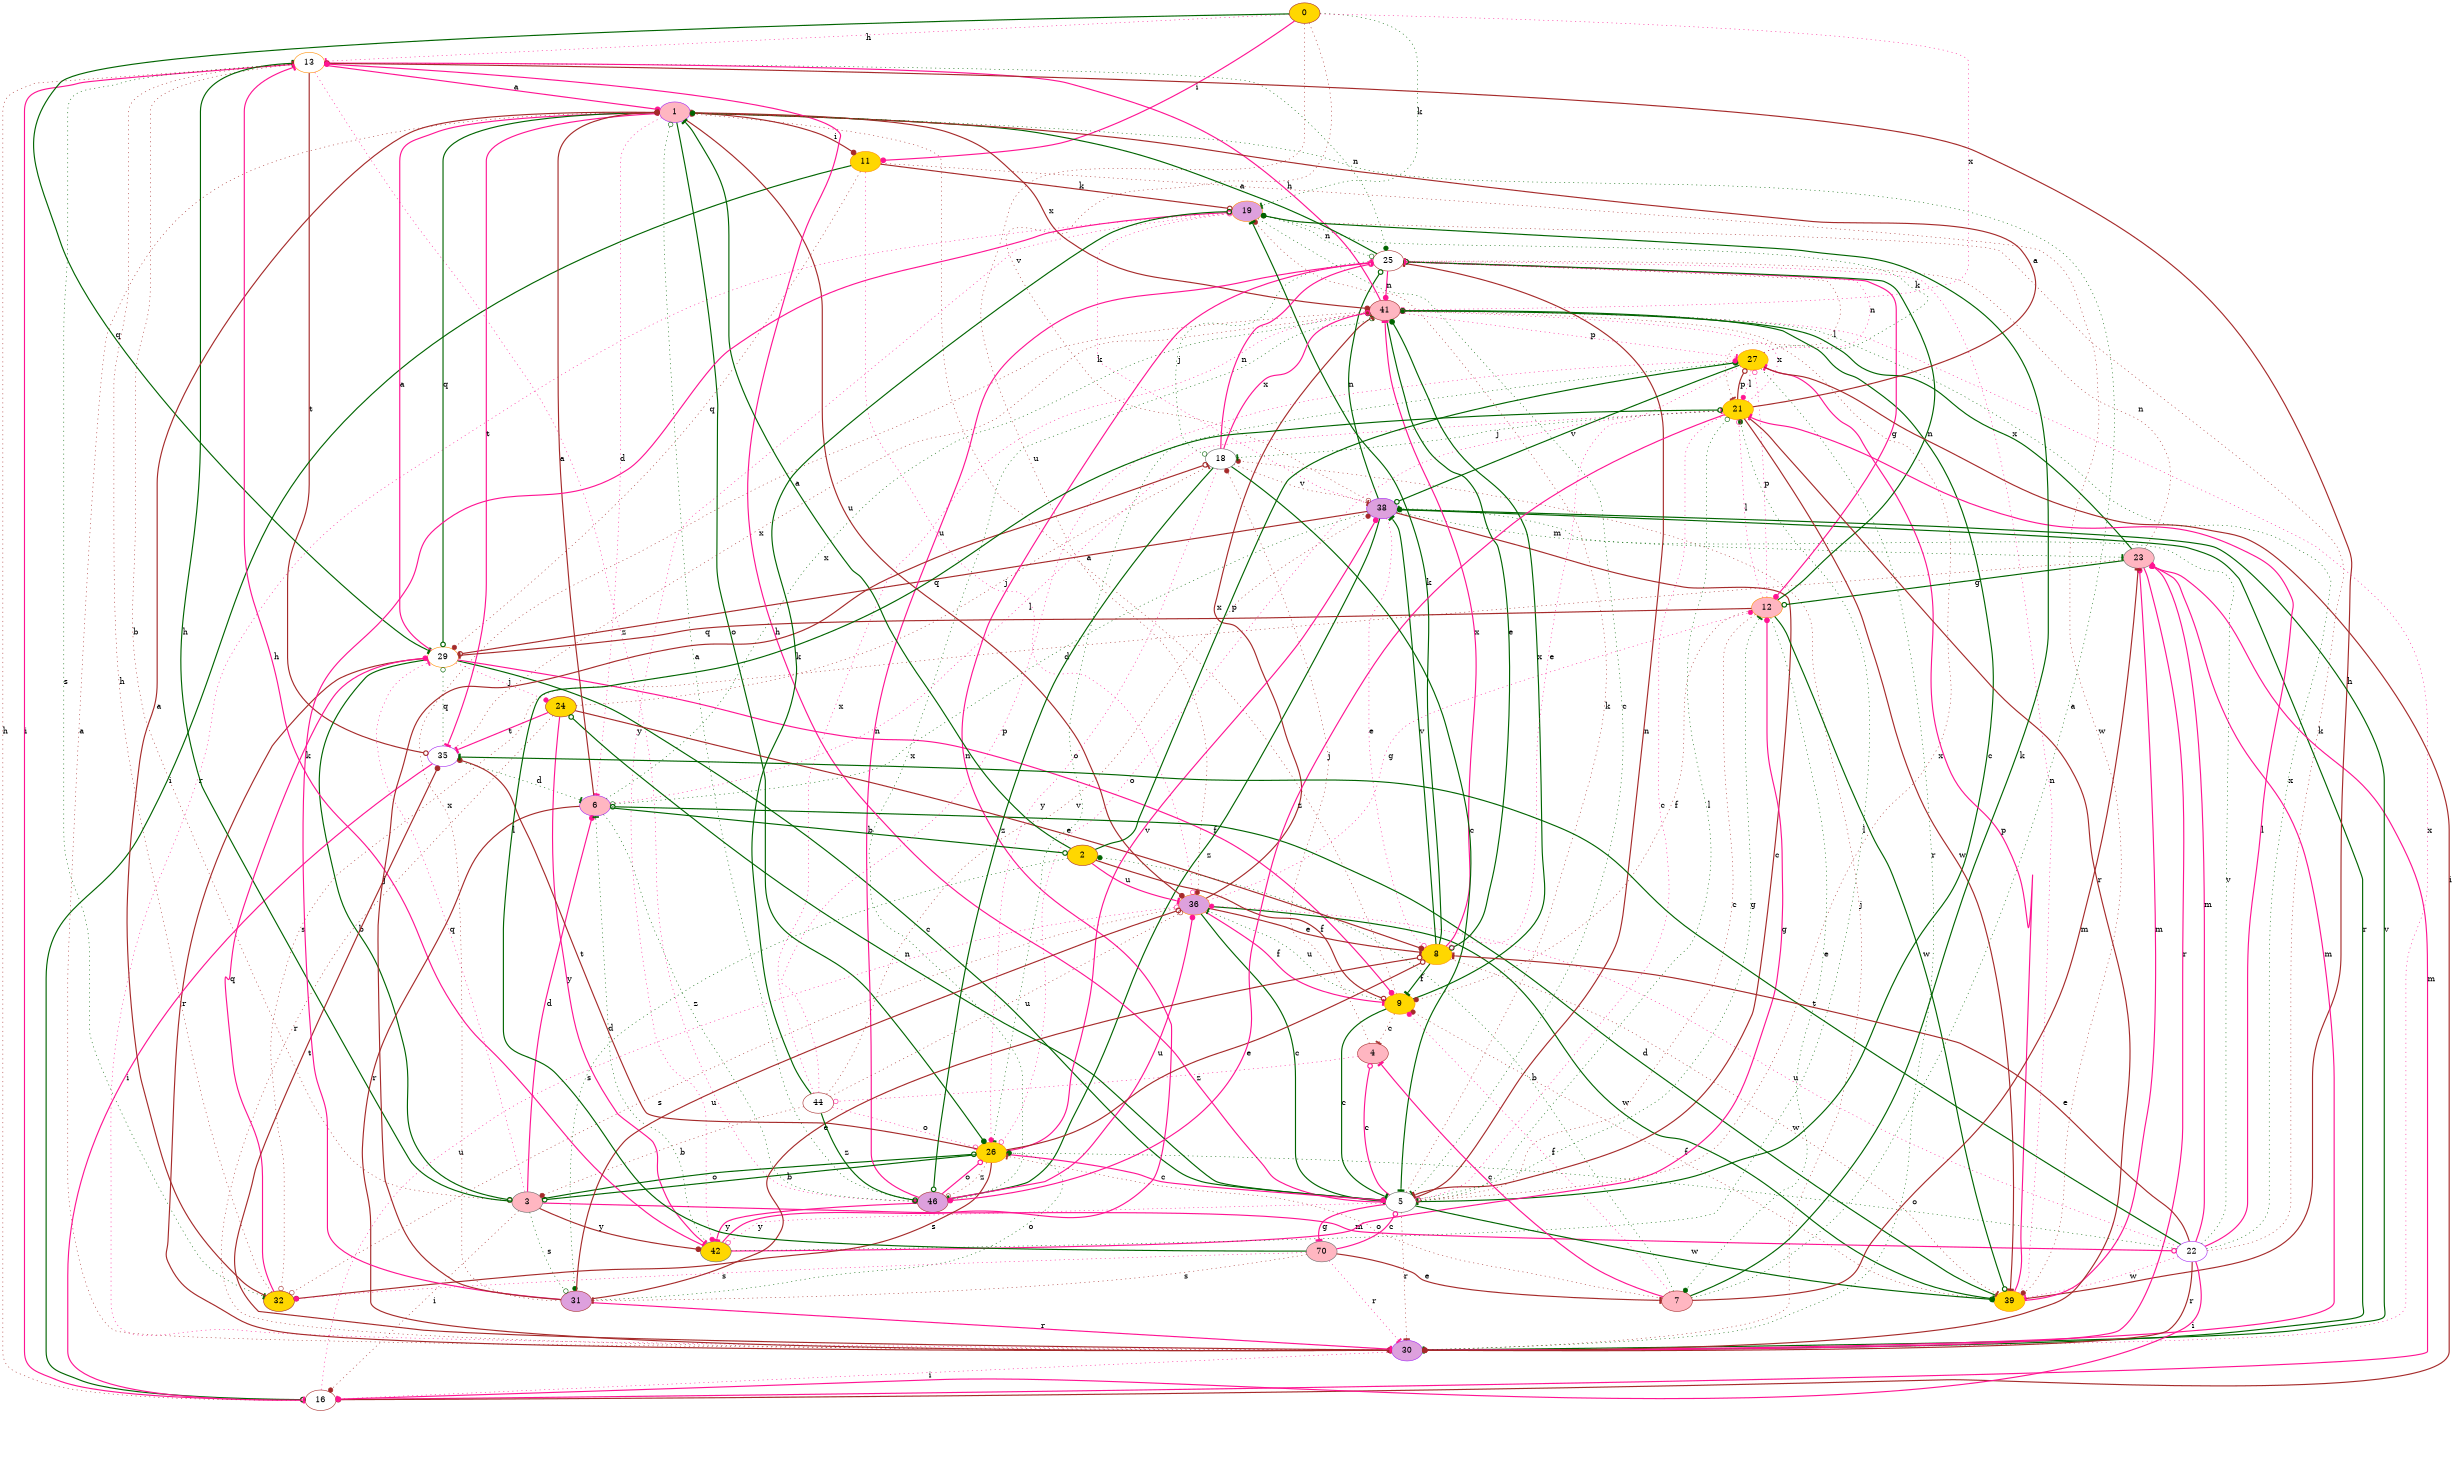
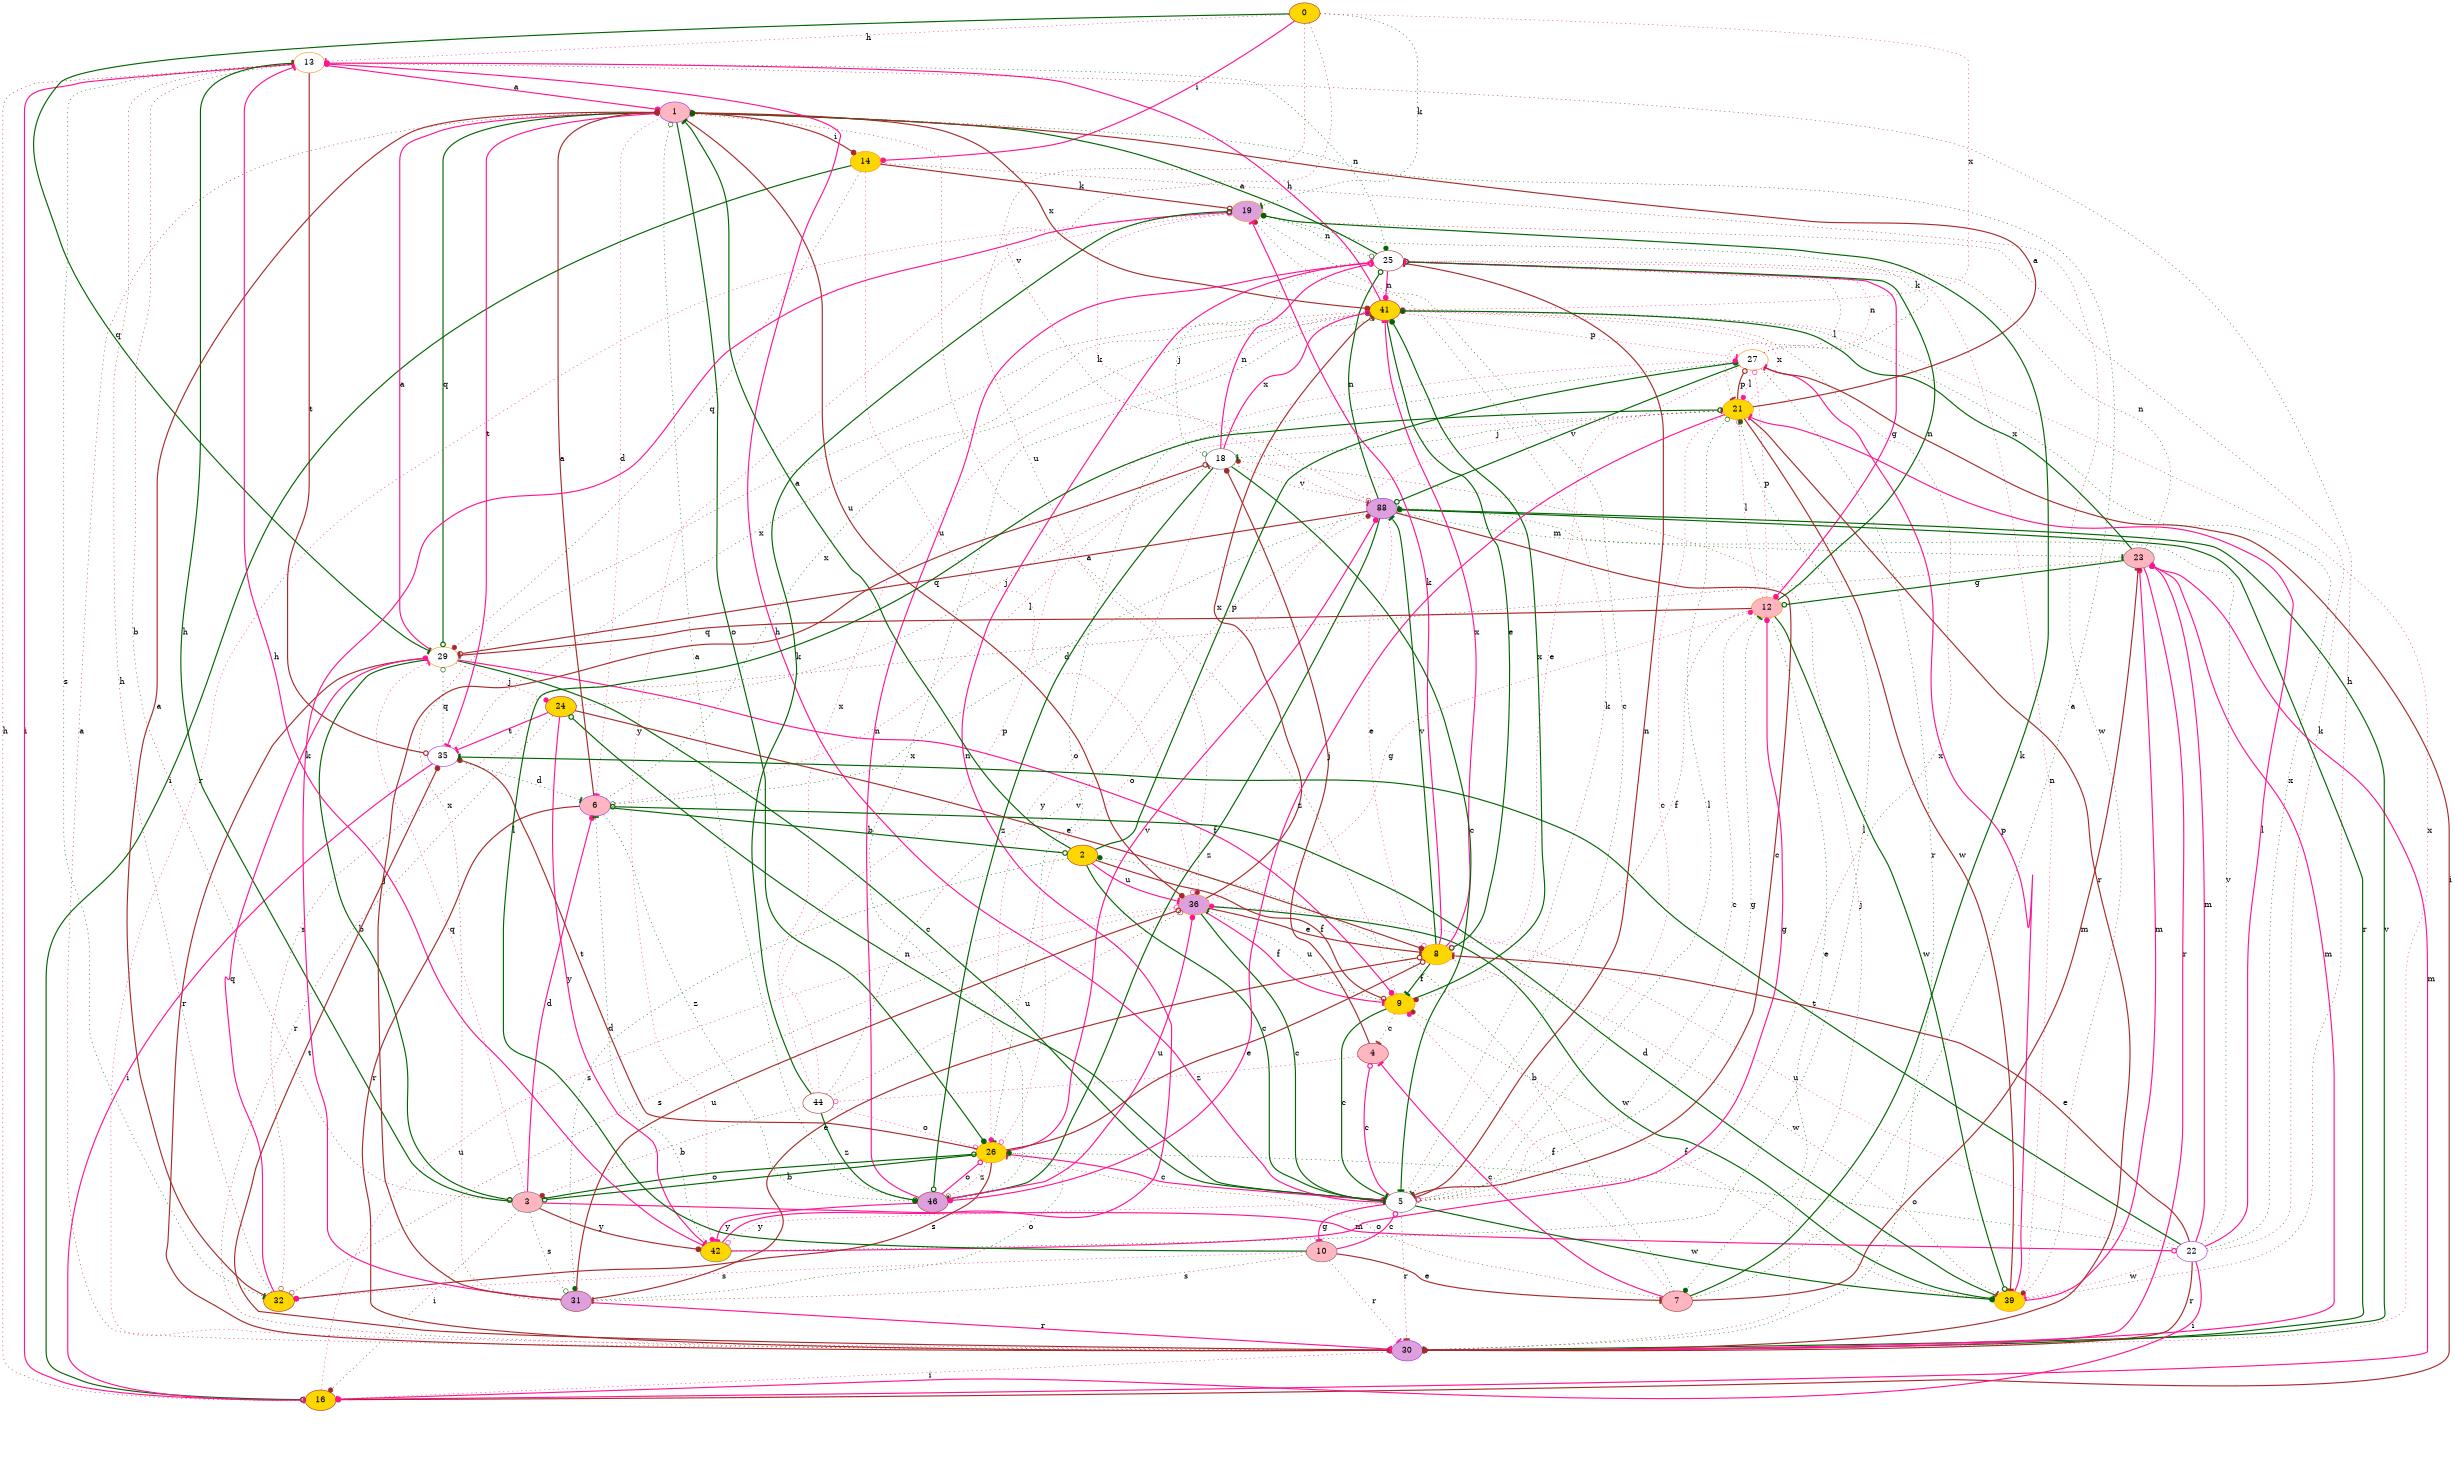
(1922, 139) -> (1922, 139)
(866, 162) -> (866, 162)
(1385, 310) -> (1385, 310)
(1753, 360) -> (1753, 360)
(1382, 509) -> (1382, 509)
(1423, 563) -> (1423, 563)
(631, 670) -> none
(1991, 719) -> (1258, 1024)
(1328, 765) -> (1328, 765)
(720, 1058) -> (720, 1058)
(1322, 1252) -> (1322, 1252)
(321, 1400) -> (321, 1400)
